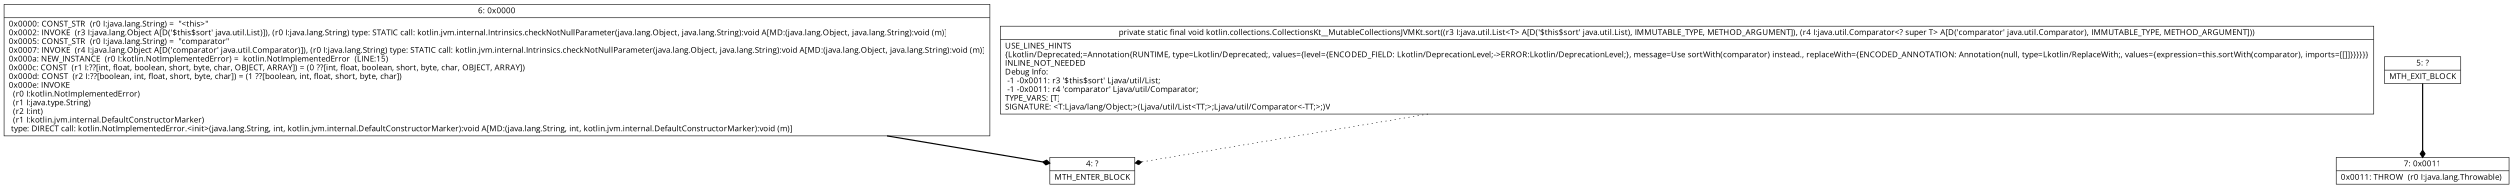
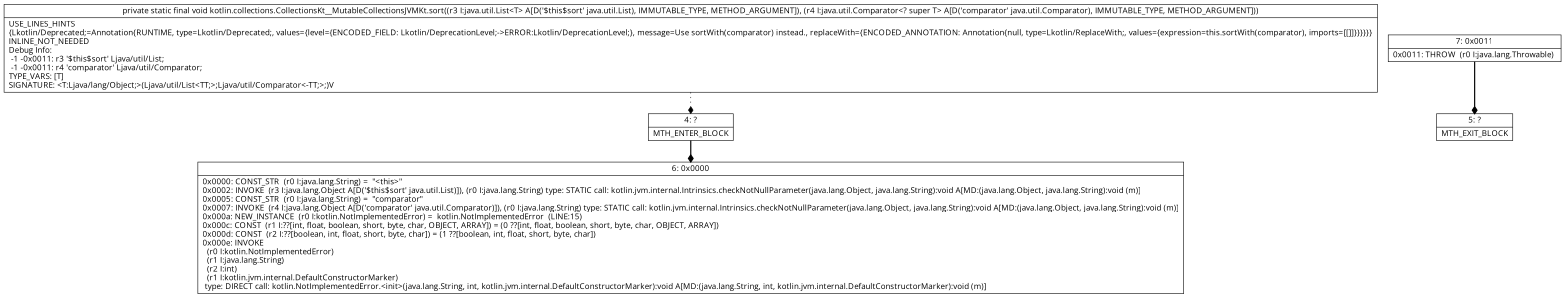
(50, 103) -> (244, 260)
(2423, 117) -> (1475, 84)
(965, 149) -> (691, 148)
